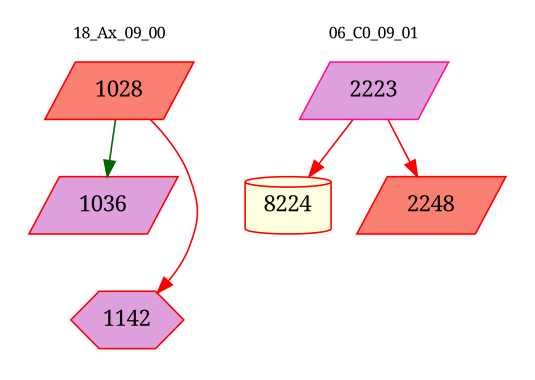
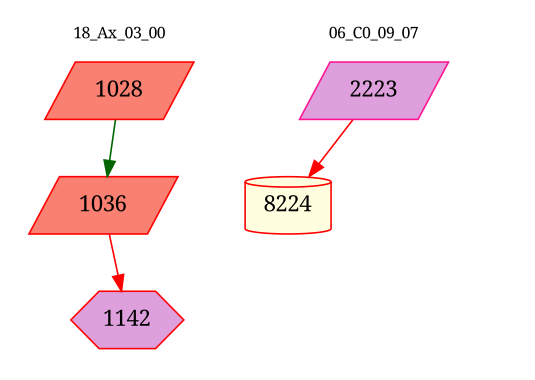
(119, 34) -> (119, 34)
(374, 34) -> (374, 34)
(196, 197) -> (114, 255)
(103, 205) -> (103, 205)
(431, 205) -> none
